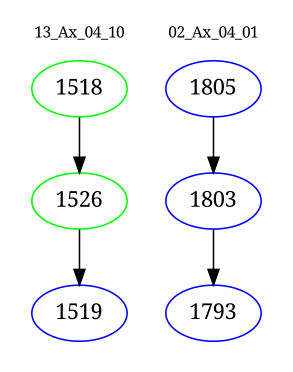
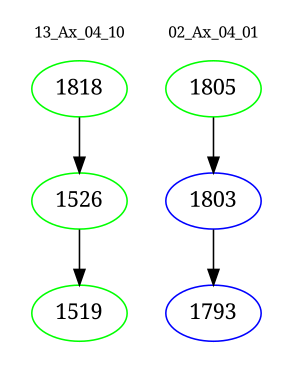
(79, 89) -> (79, 89)
(213, 89) -> (213, 89)
(79, 313) -> (79, 313)
